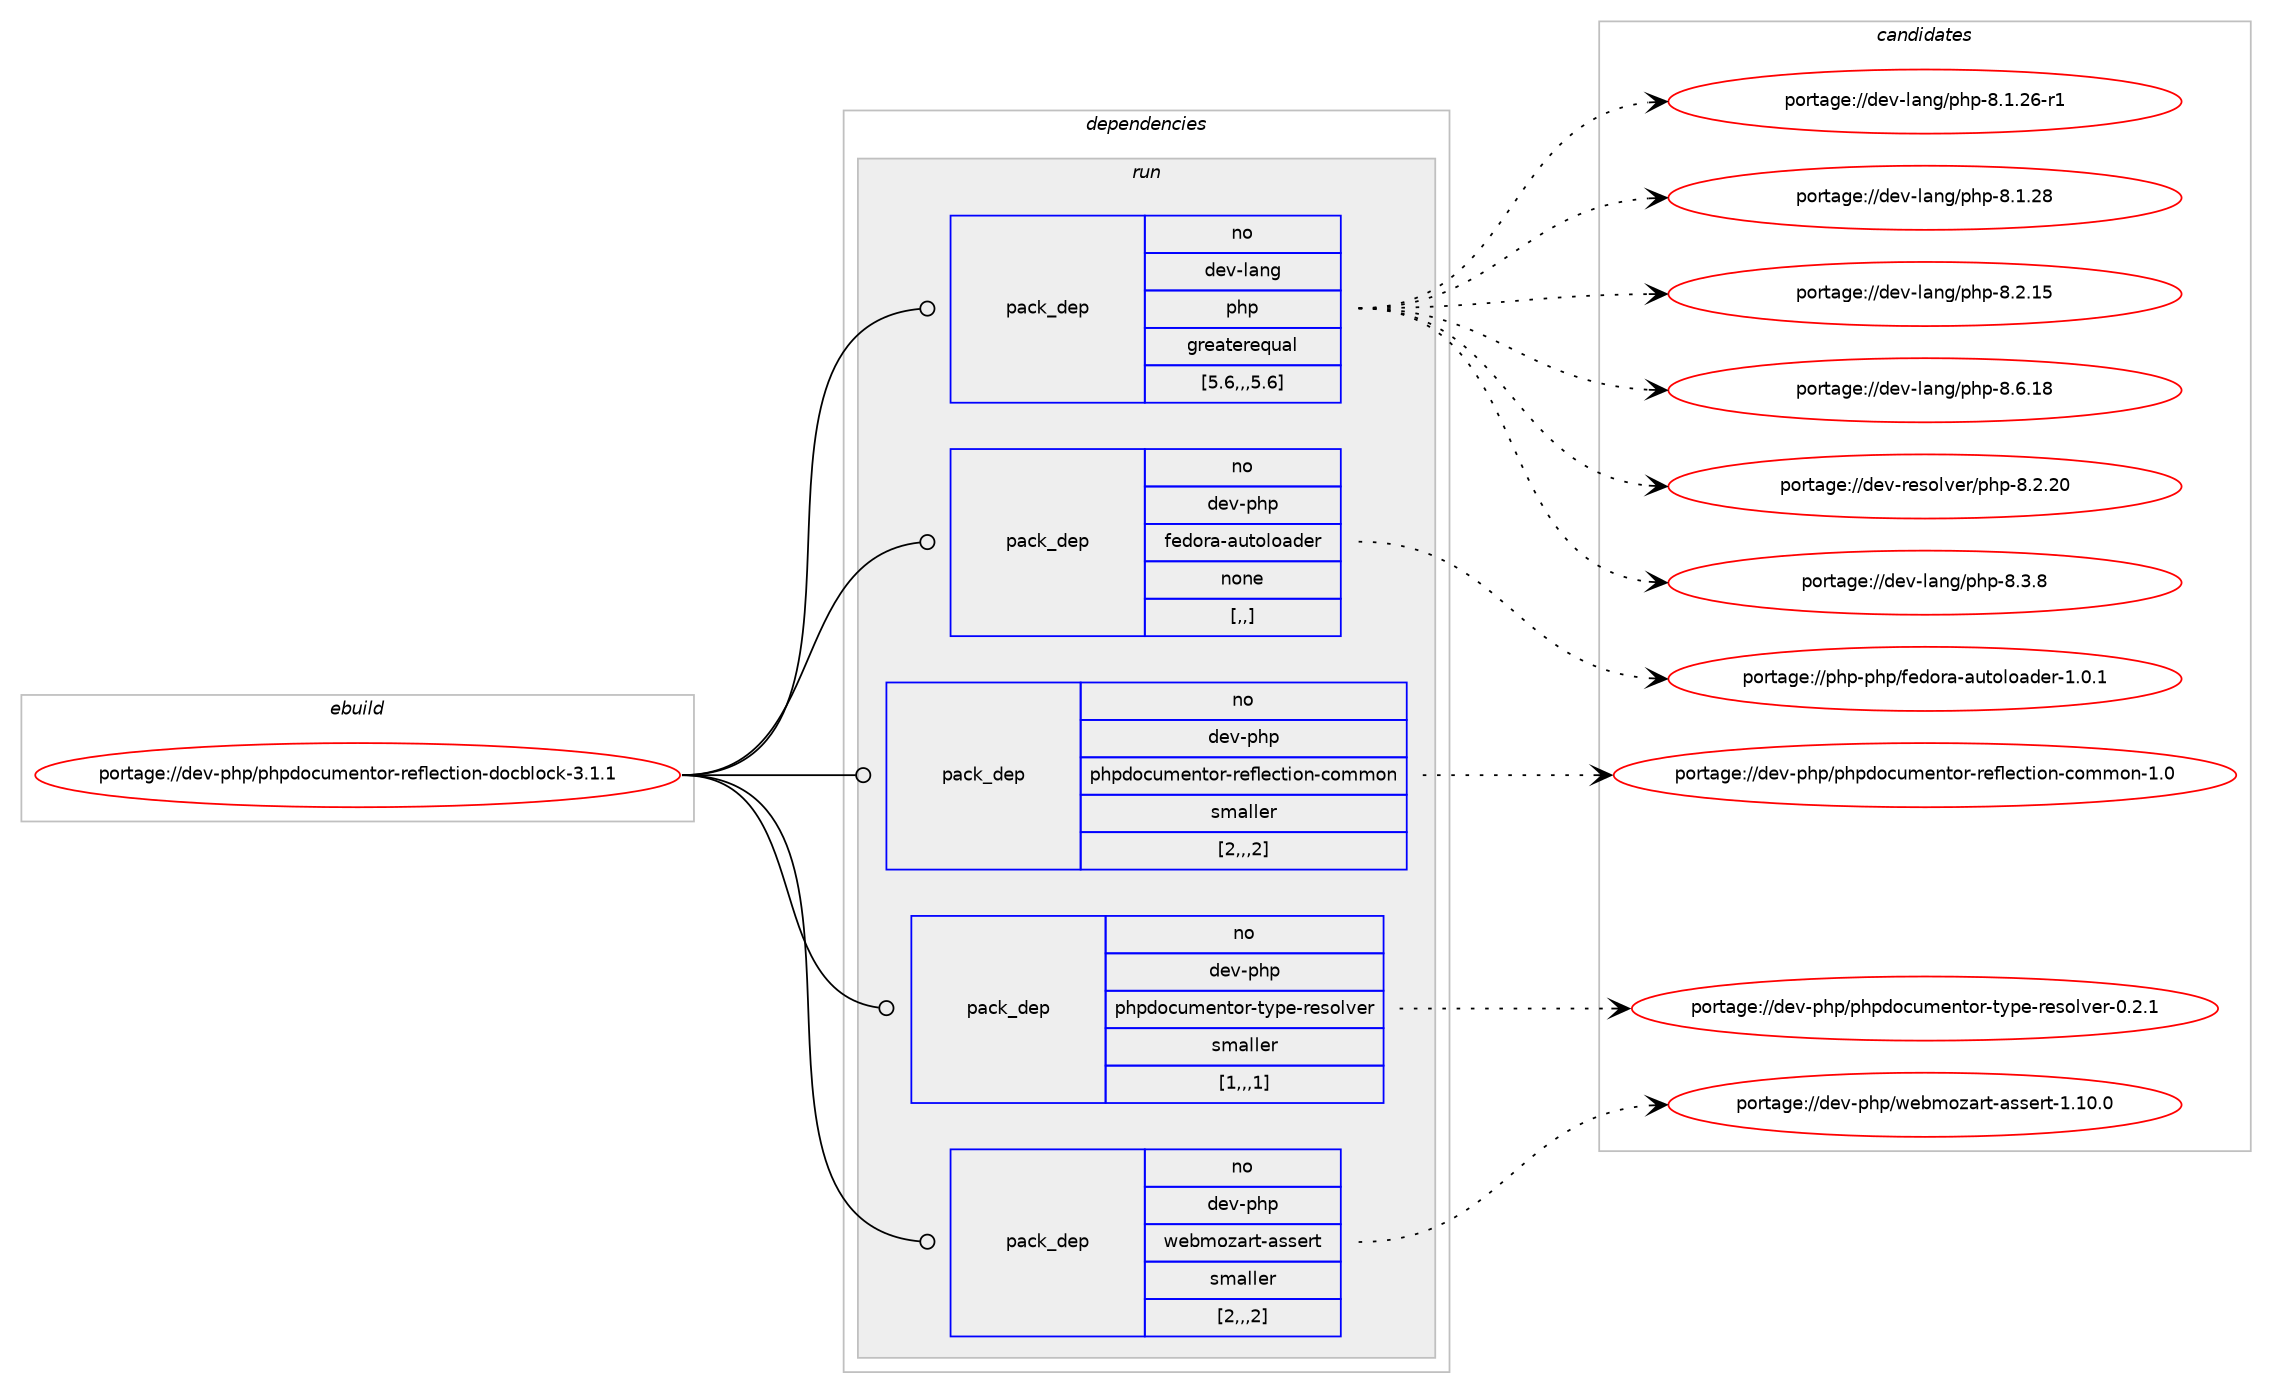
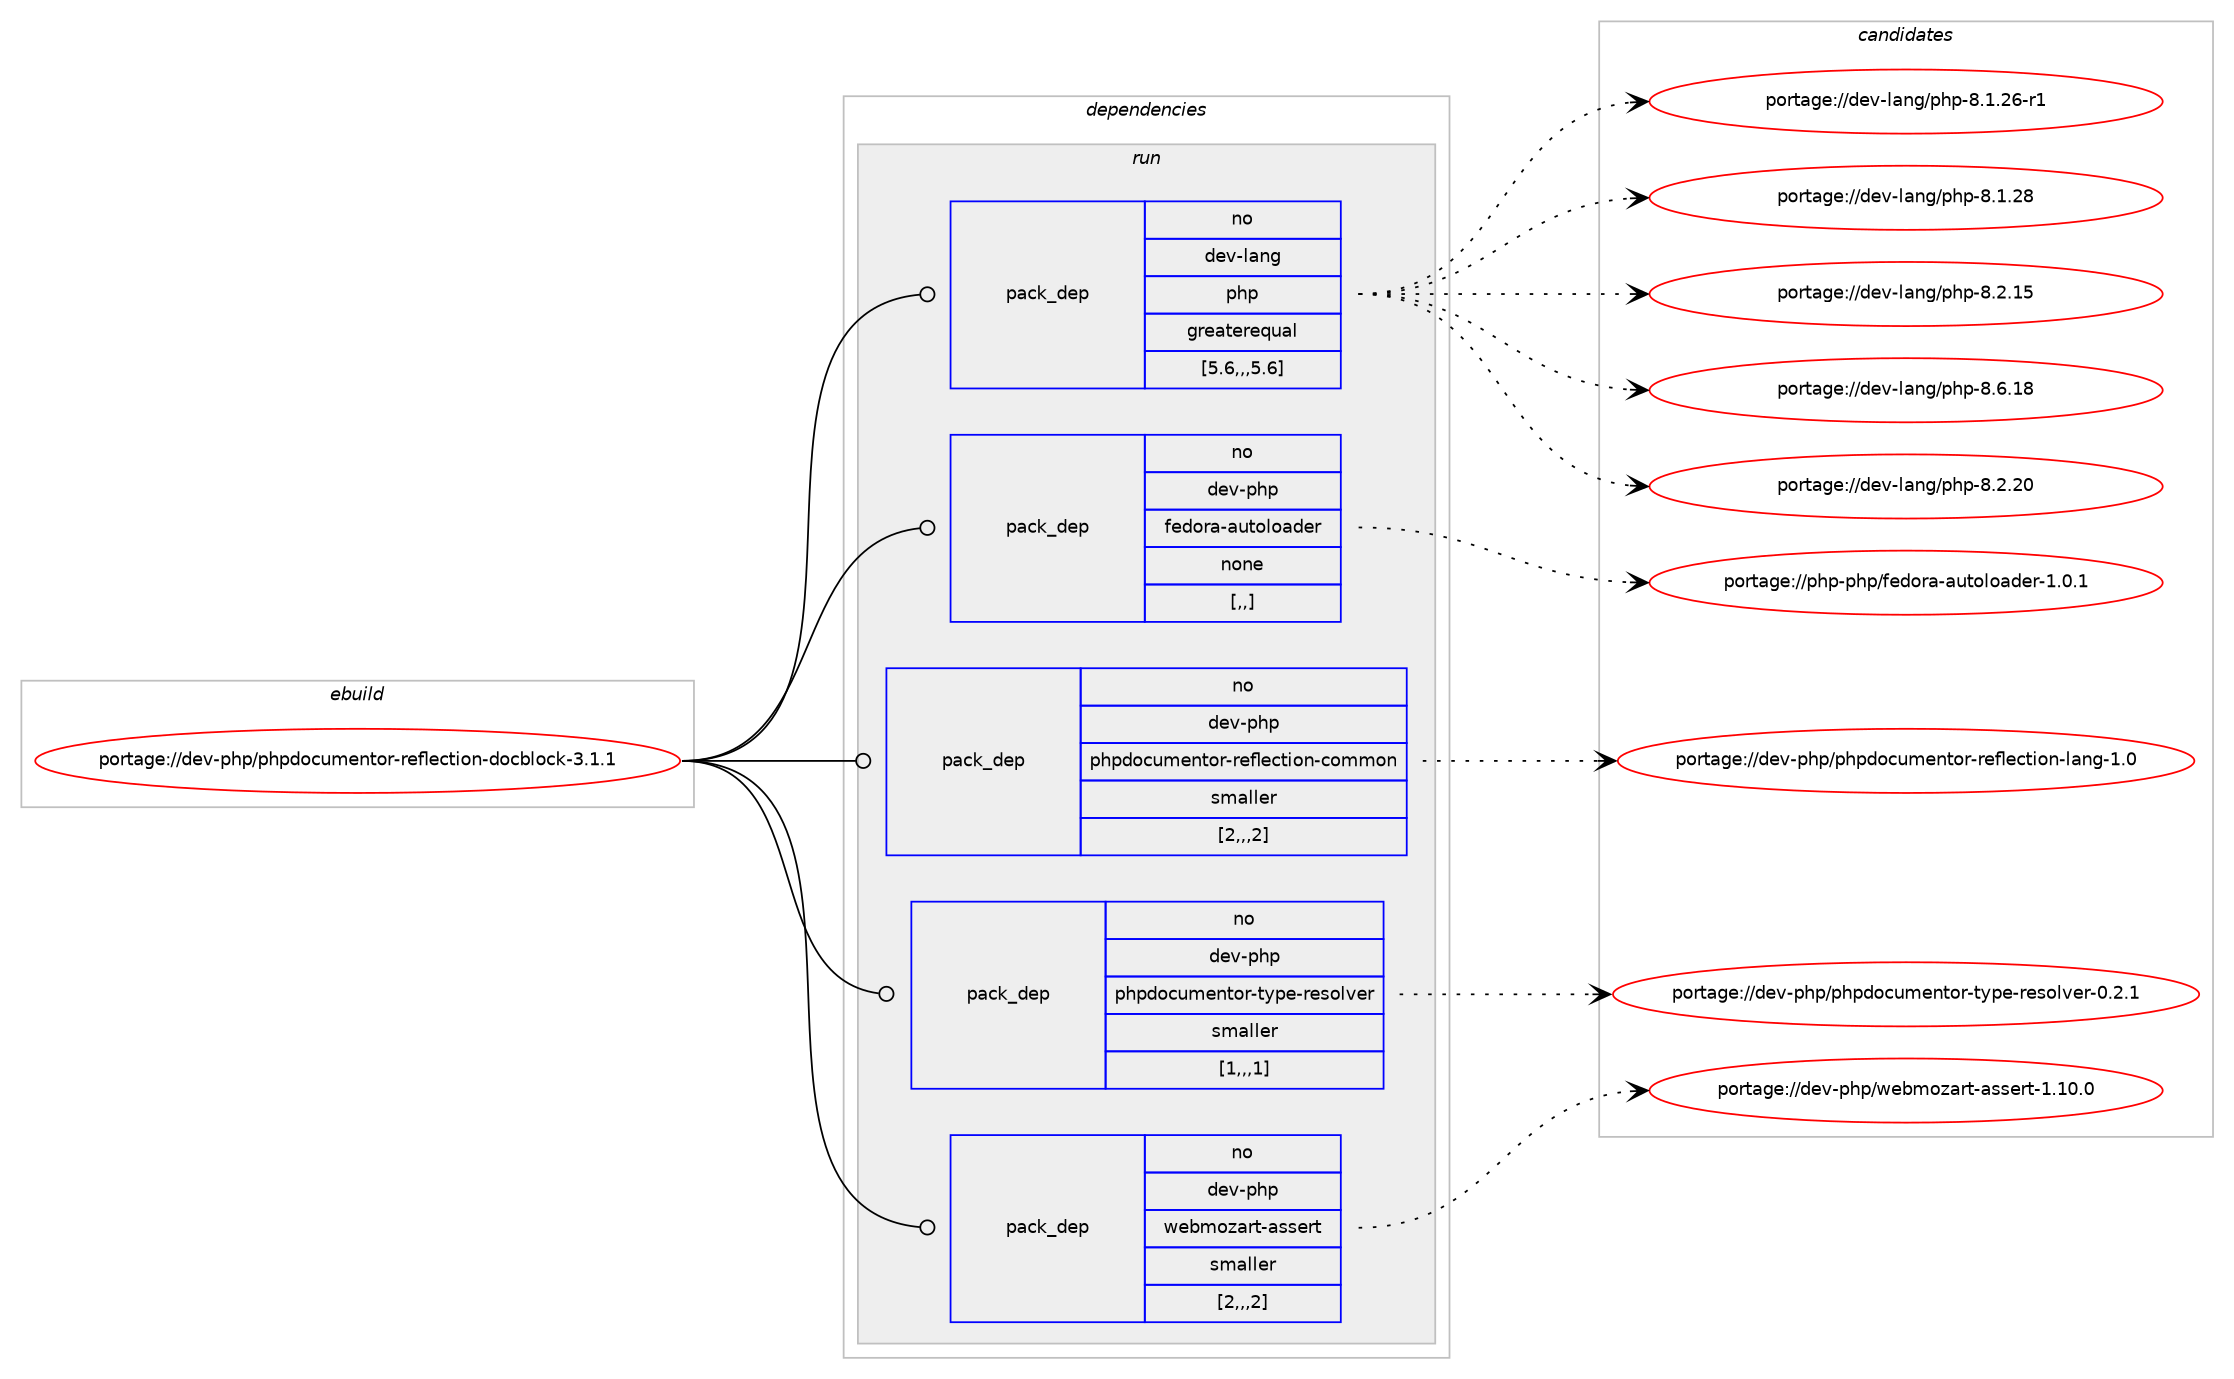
(1925, 486) -> (1906, 486)
(1925, 583) -> none
(1925, 775) -> (1906, 761)
